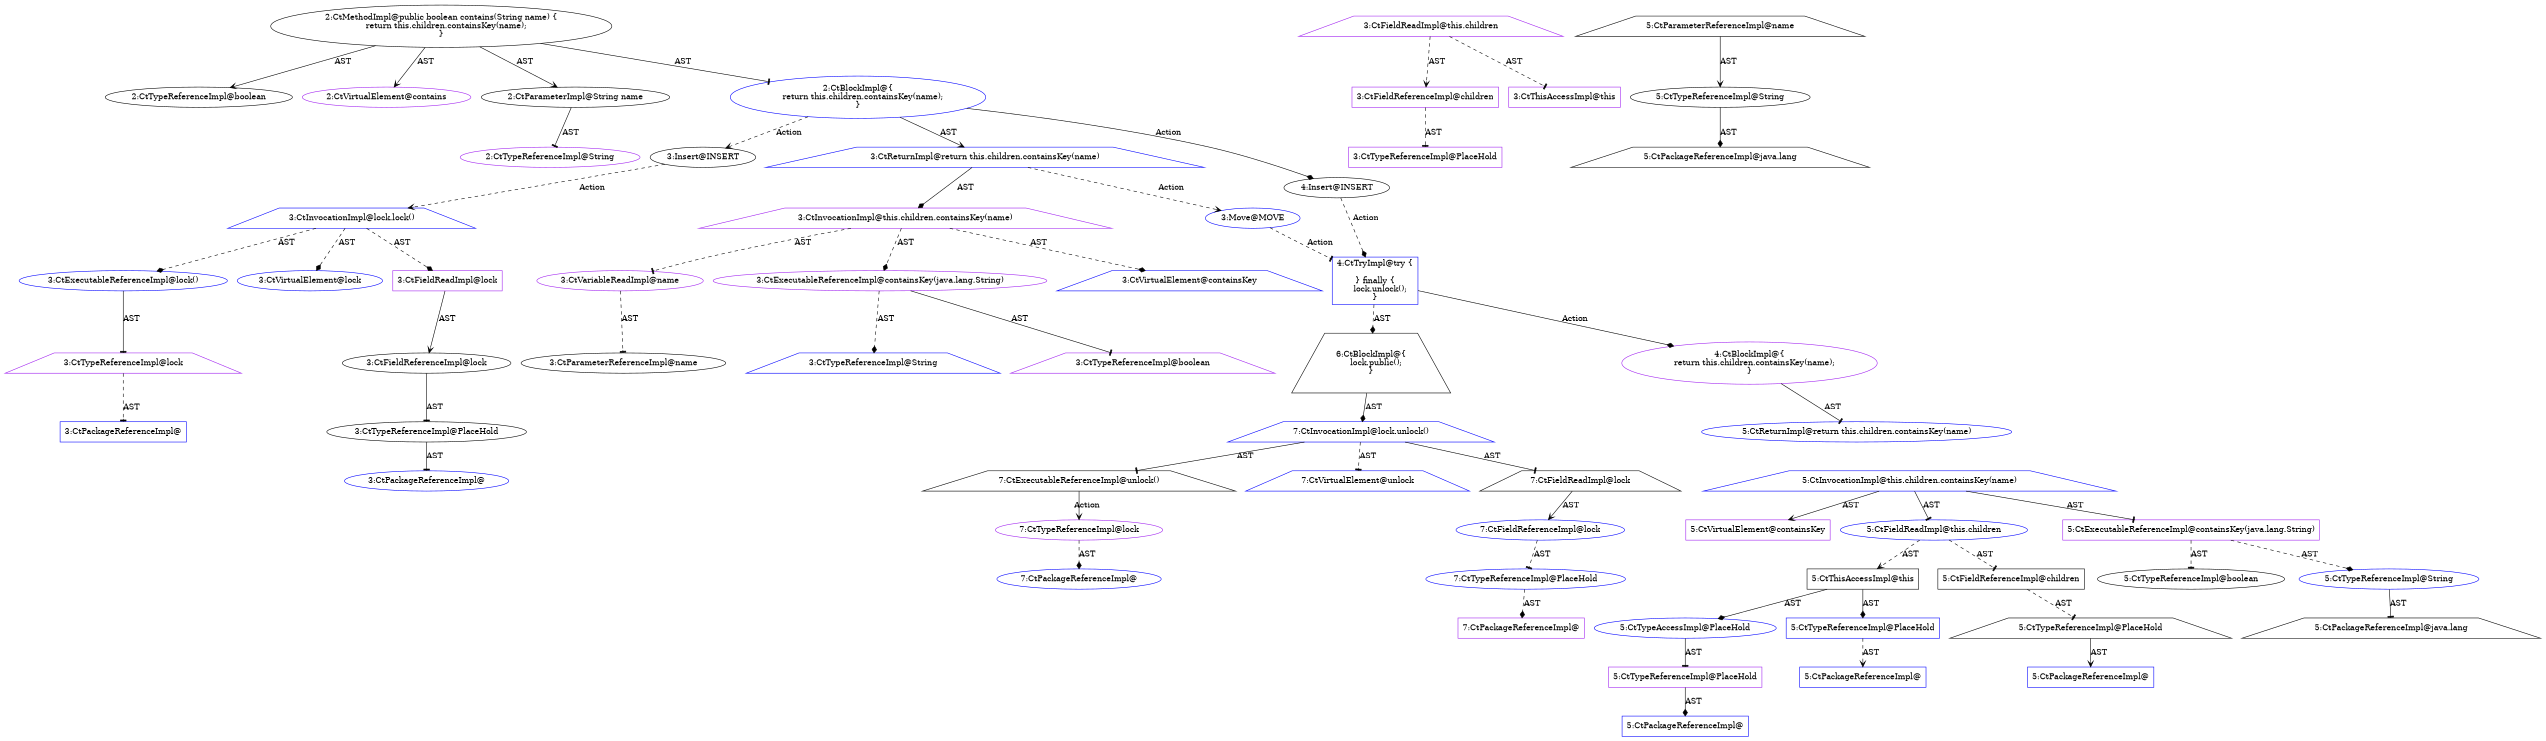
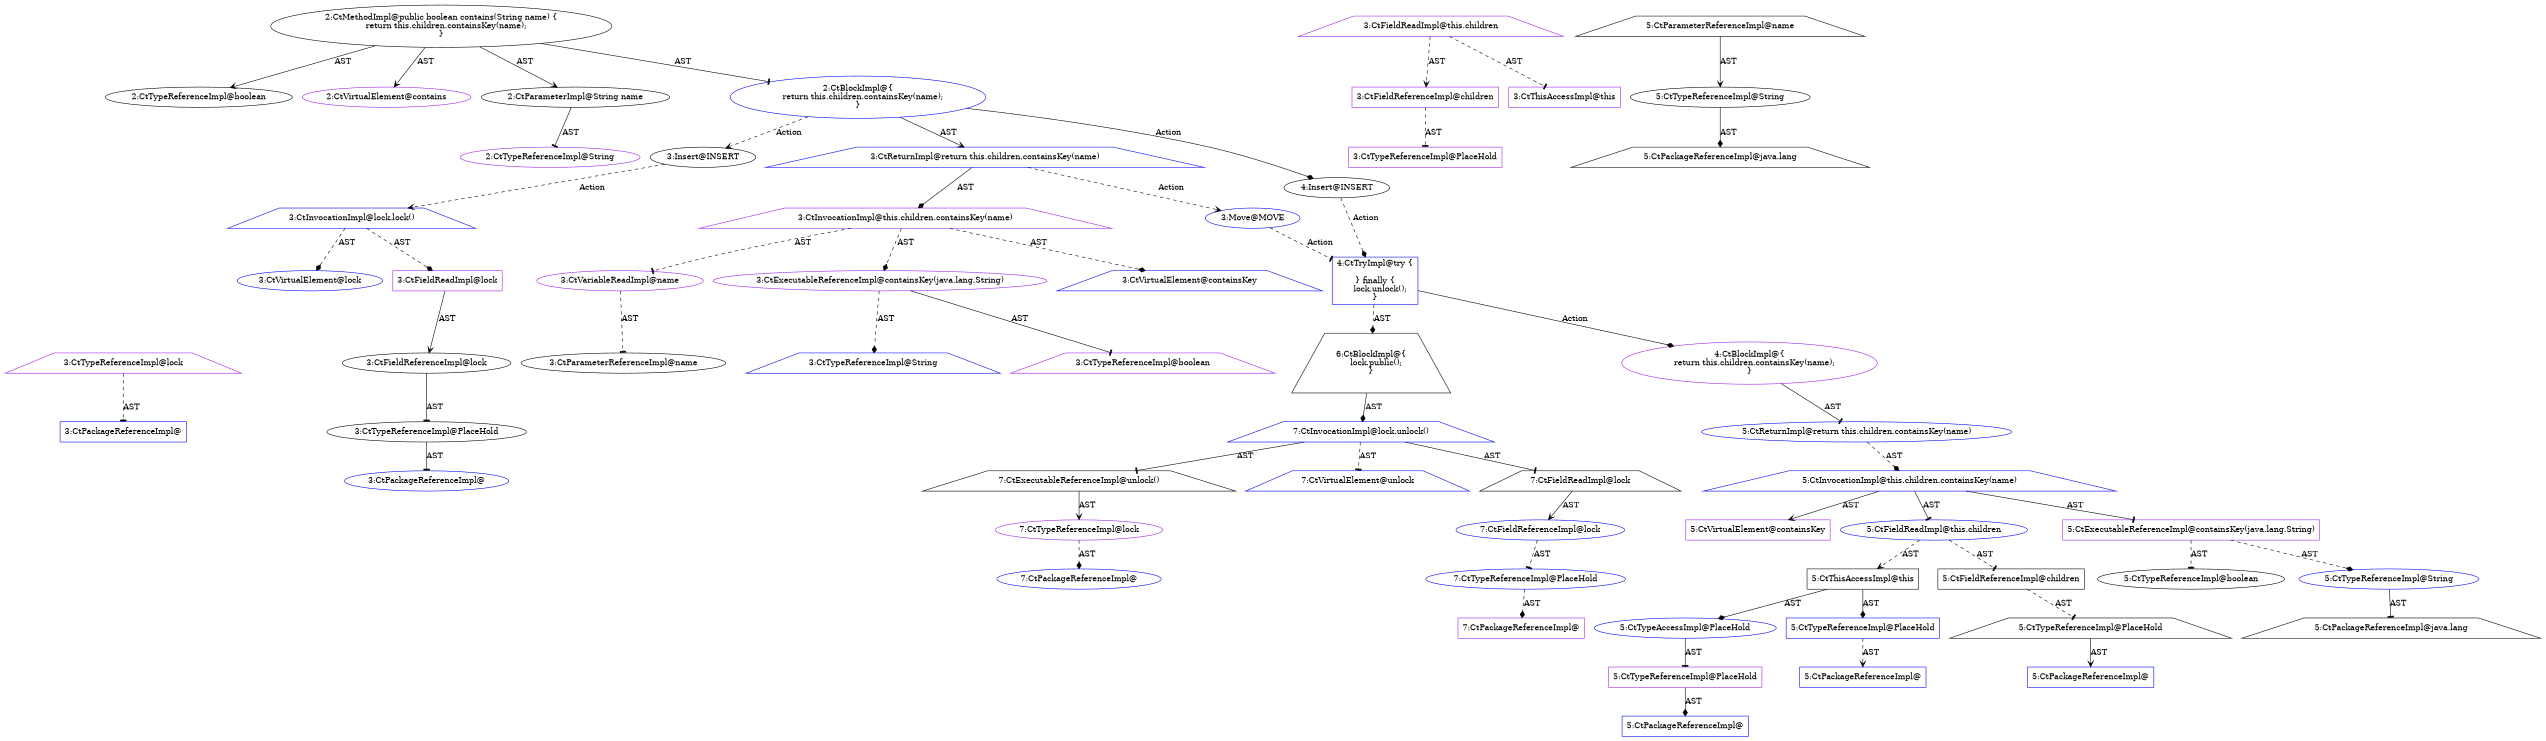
(123, 281) -> none
none -> (1881, 454)
(1087, 505) -> (1087, 505)
